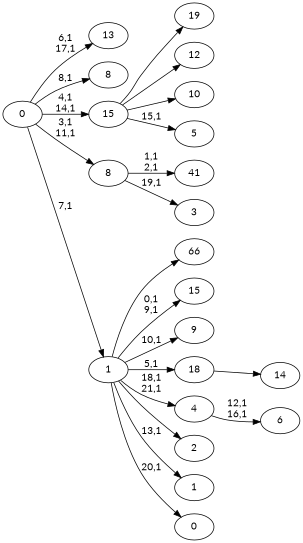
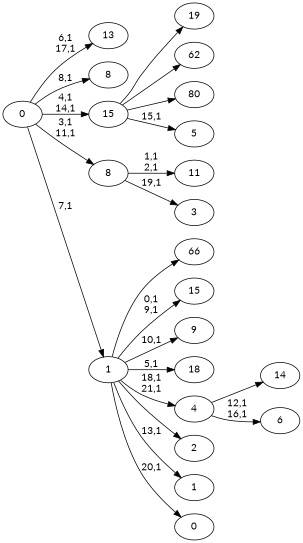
(194, 55) -> (194, 55)
(194, 95) -> (194, 95)
(194, 173) -> (194, 173)
(234, 372) -> (234, 394)
